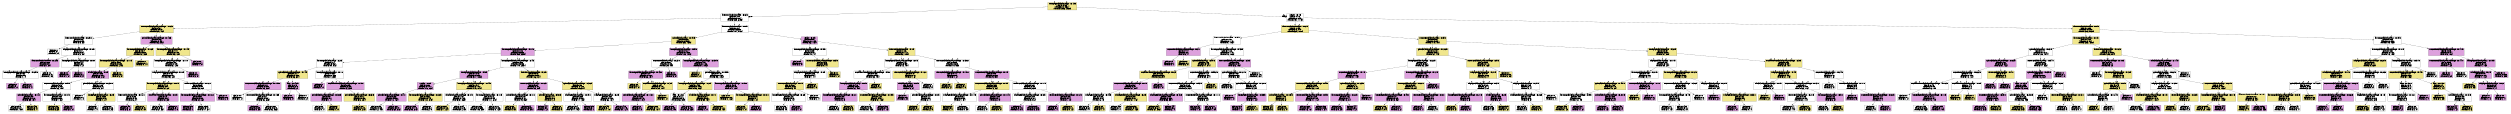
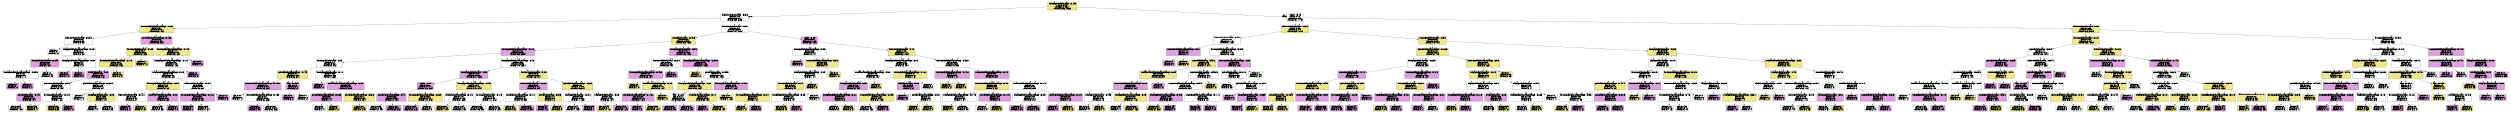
(673, 103) -> (674, 104)
(781, 108) -> (781, 108)
